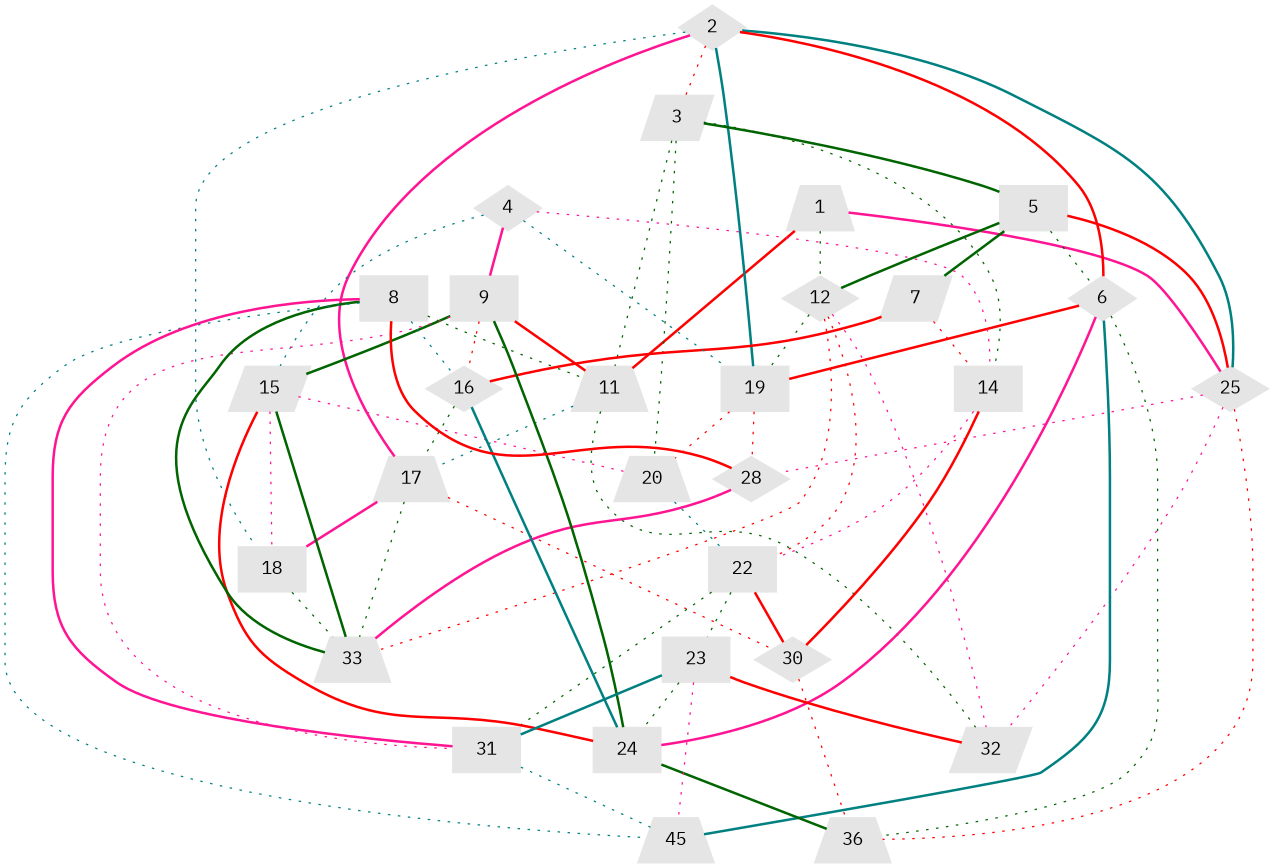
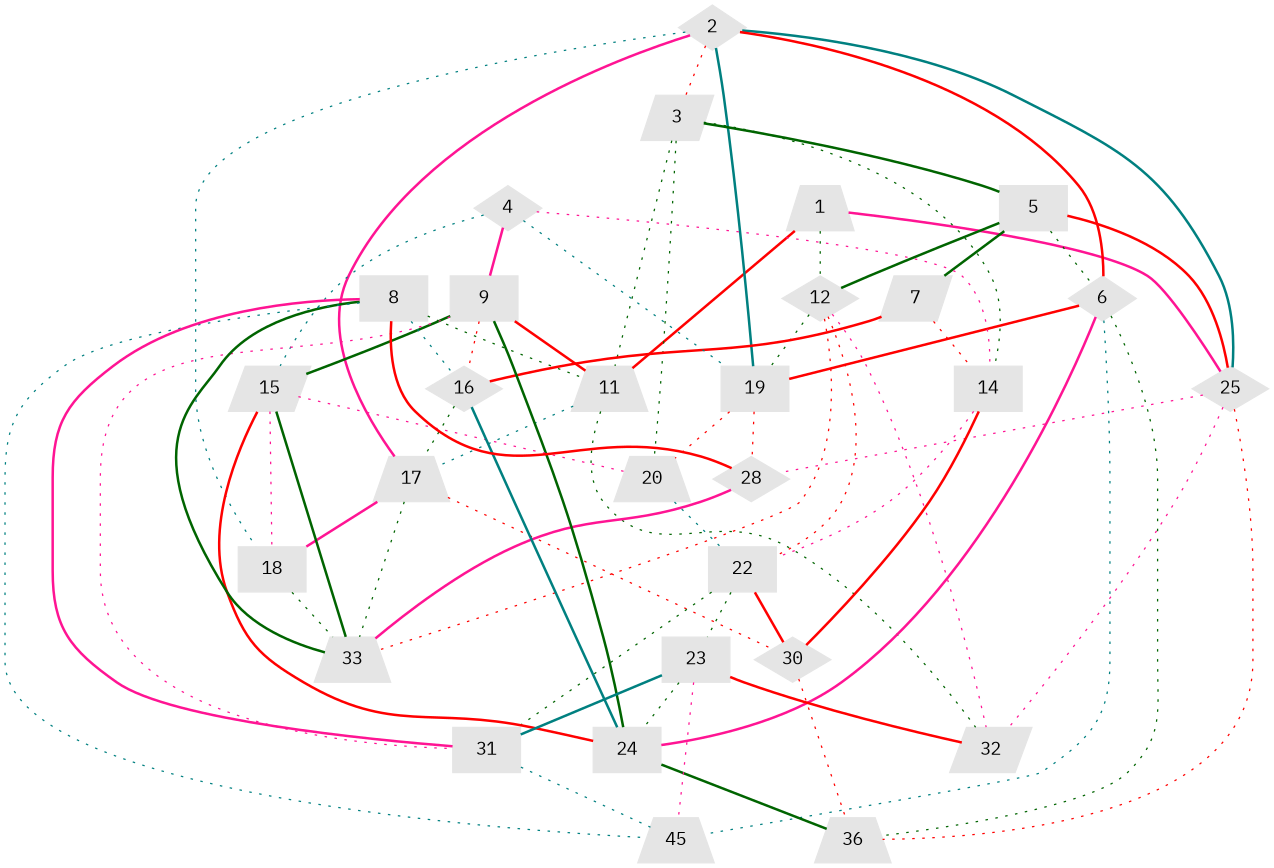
(1092, 728) -> (1092, 728)
